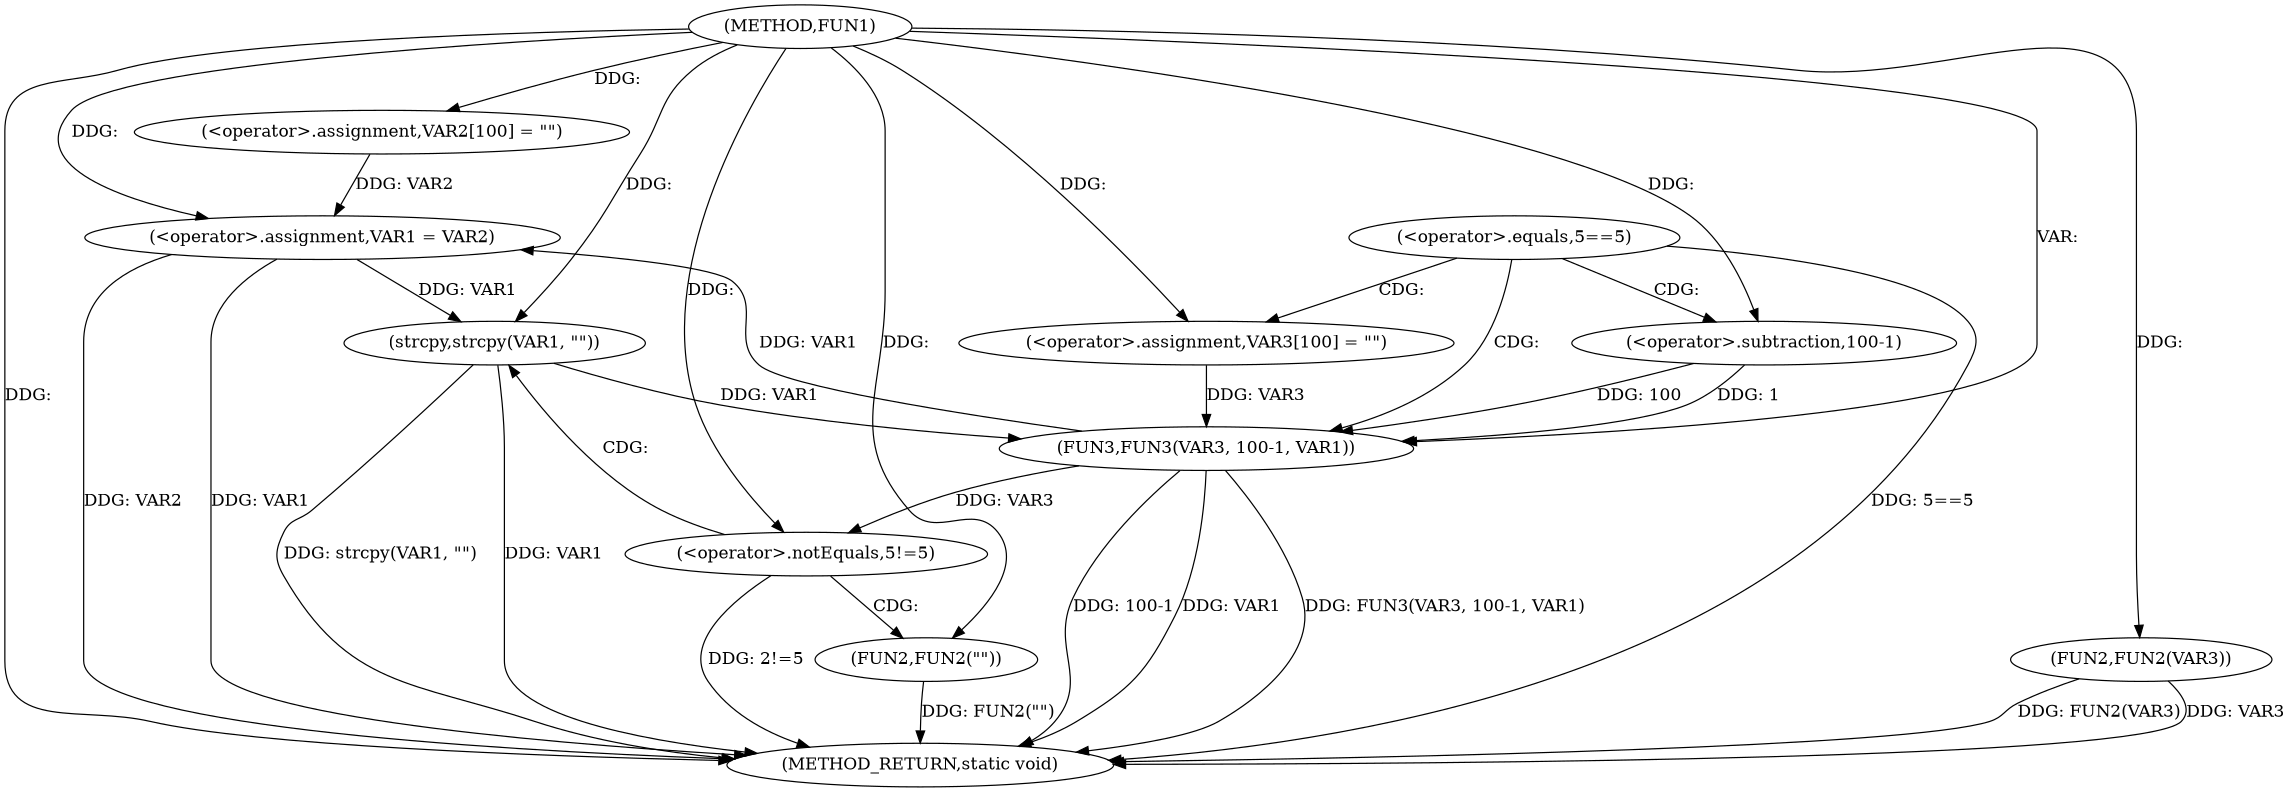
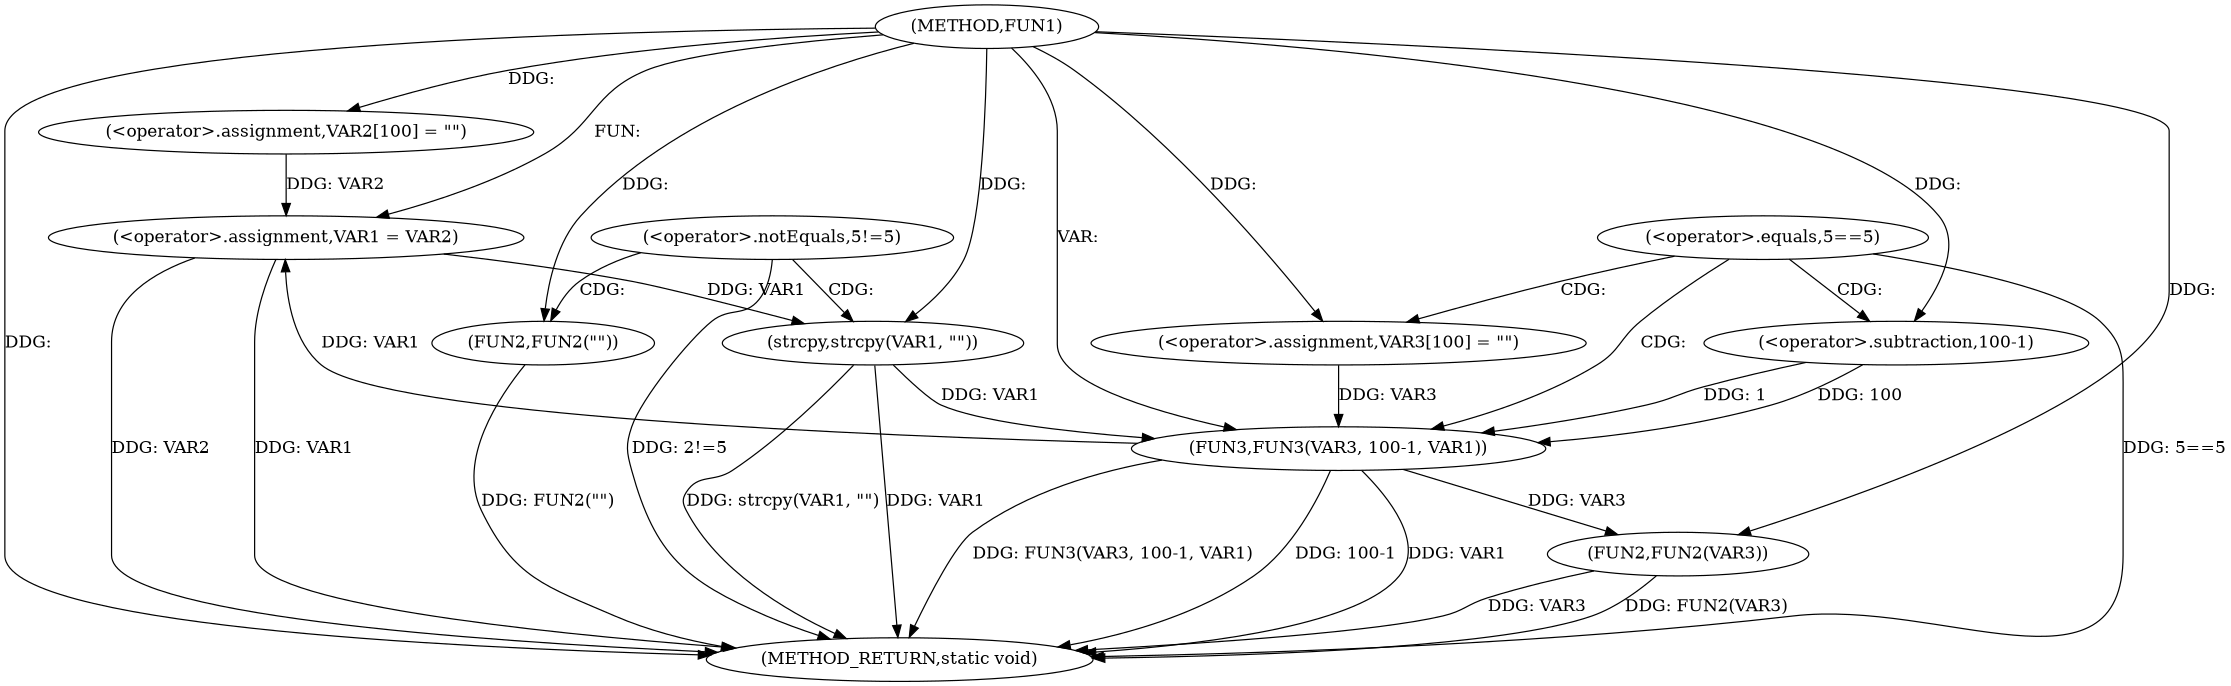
(98, 132) -> (620, 132)
(688, 288) -> none
(967, 489) -> (1505, 500)
